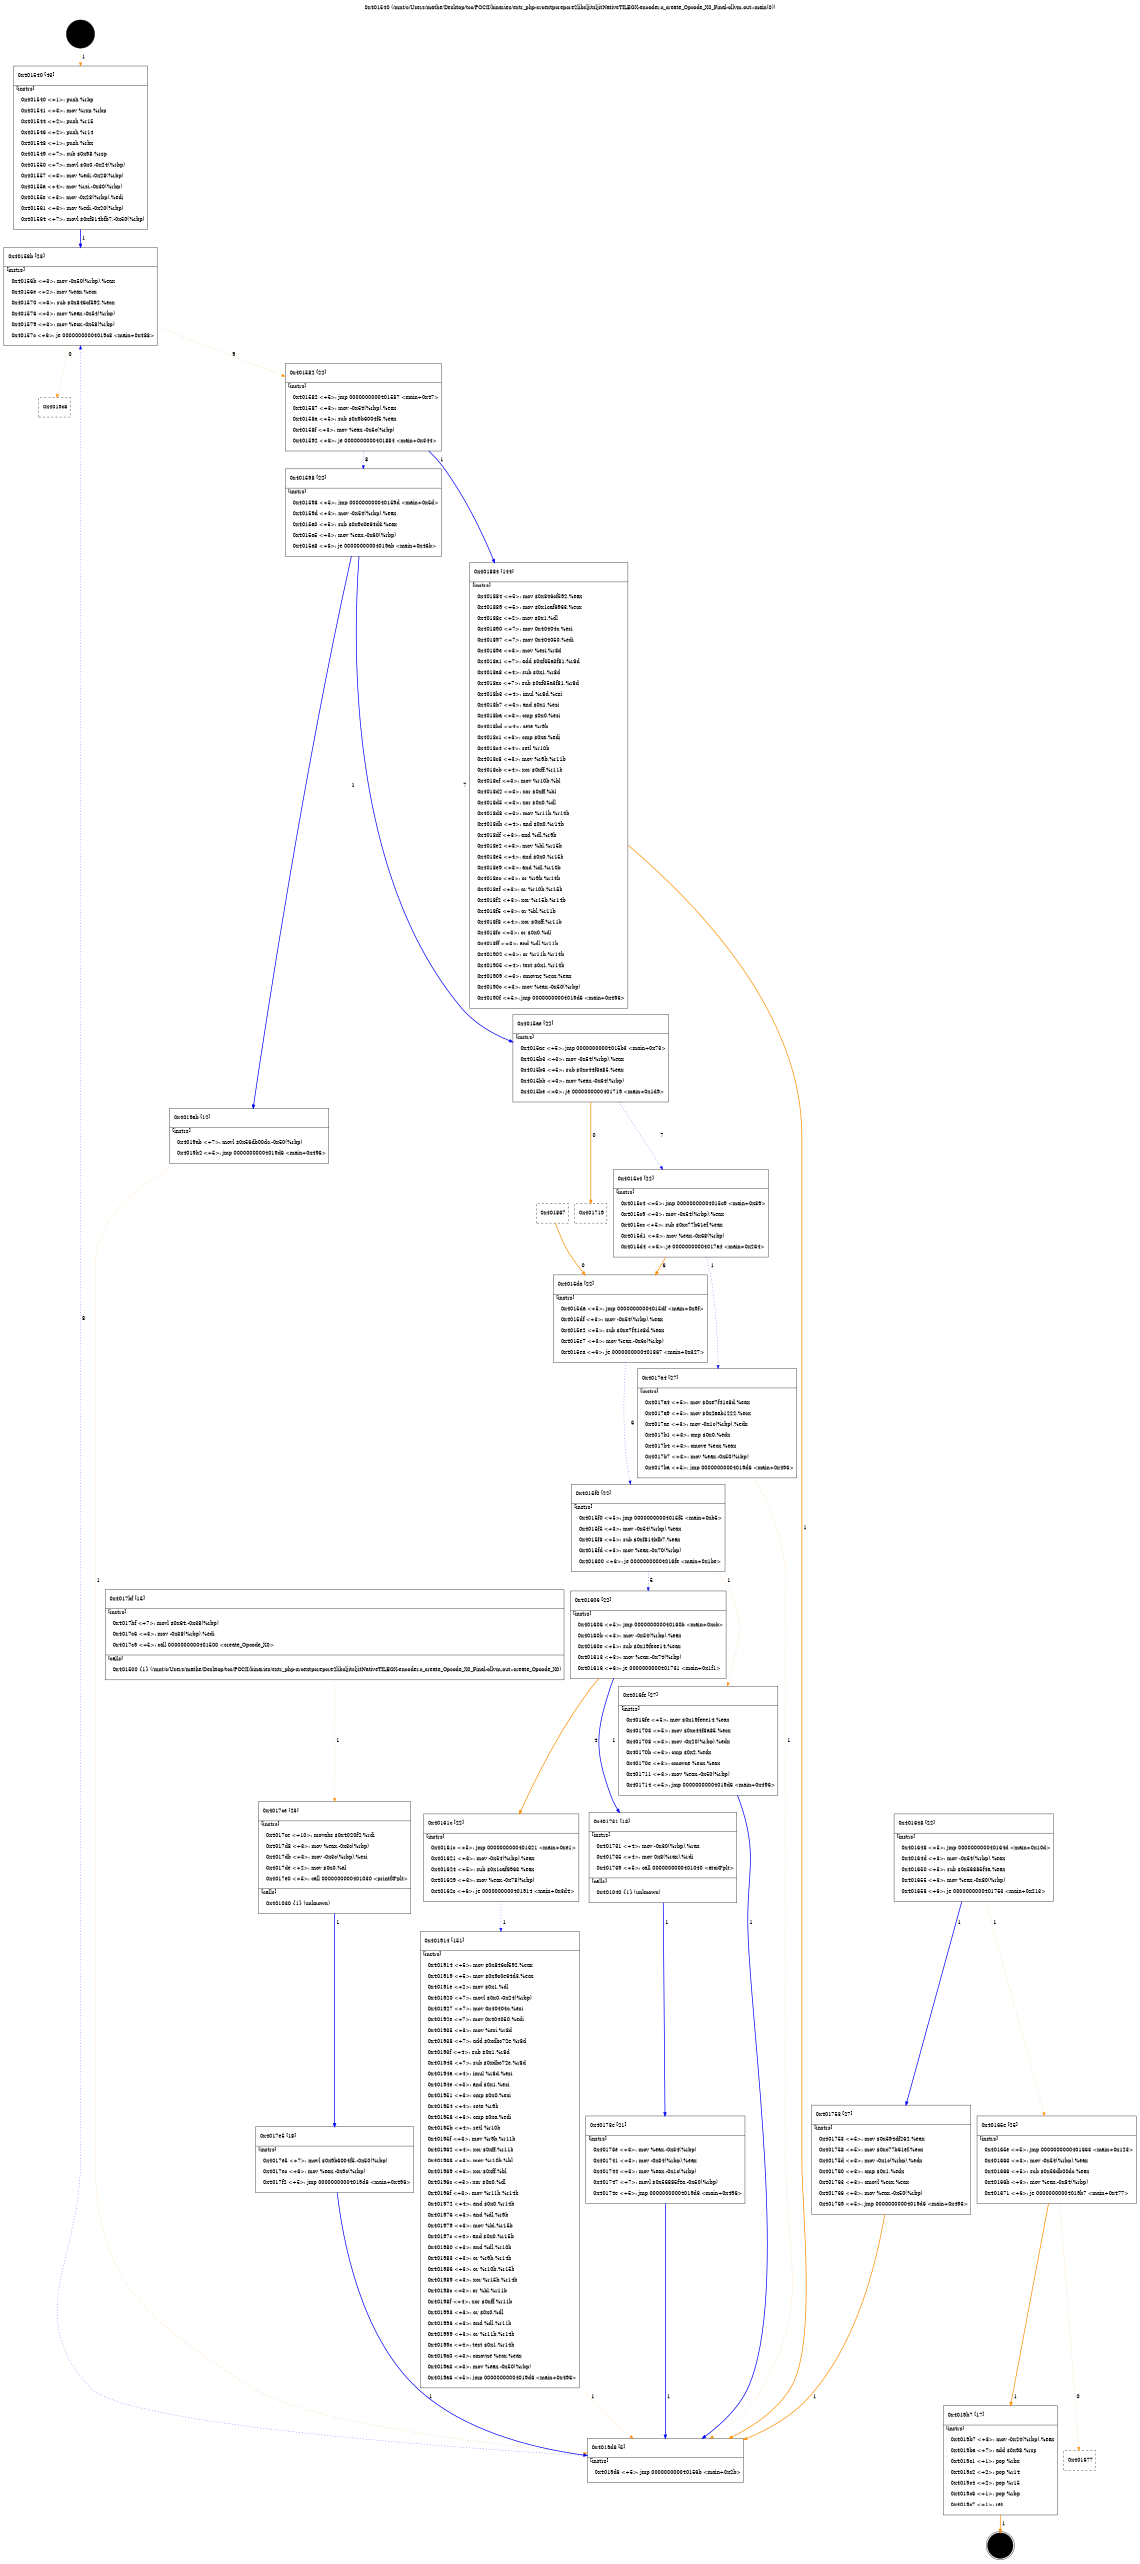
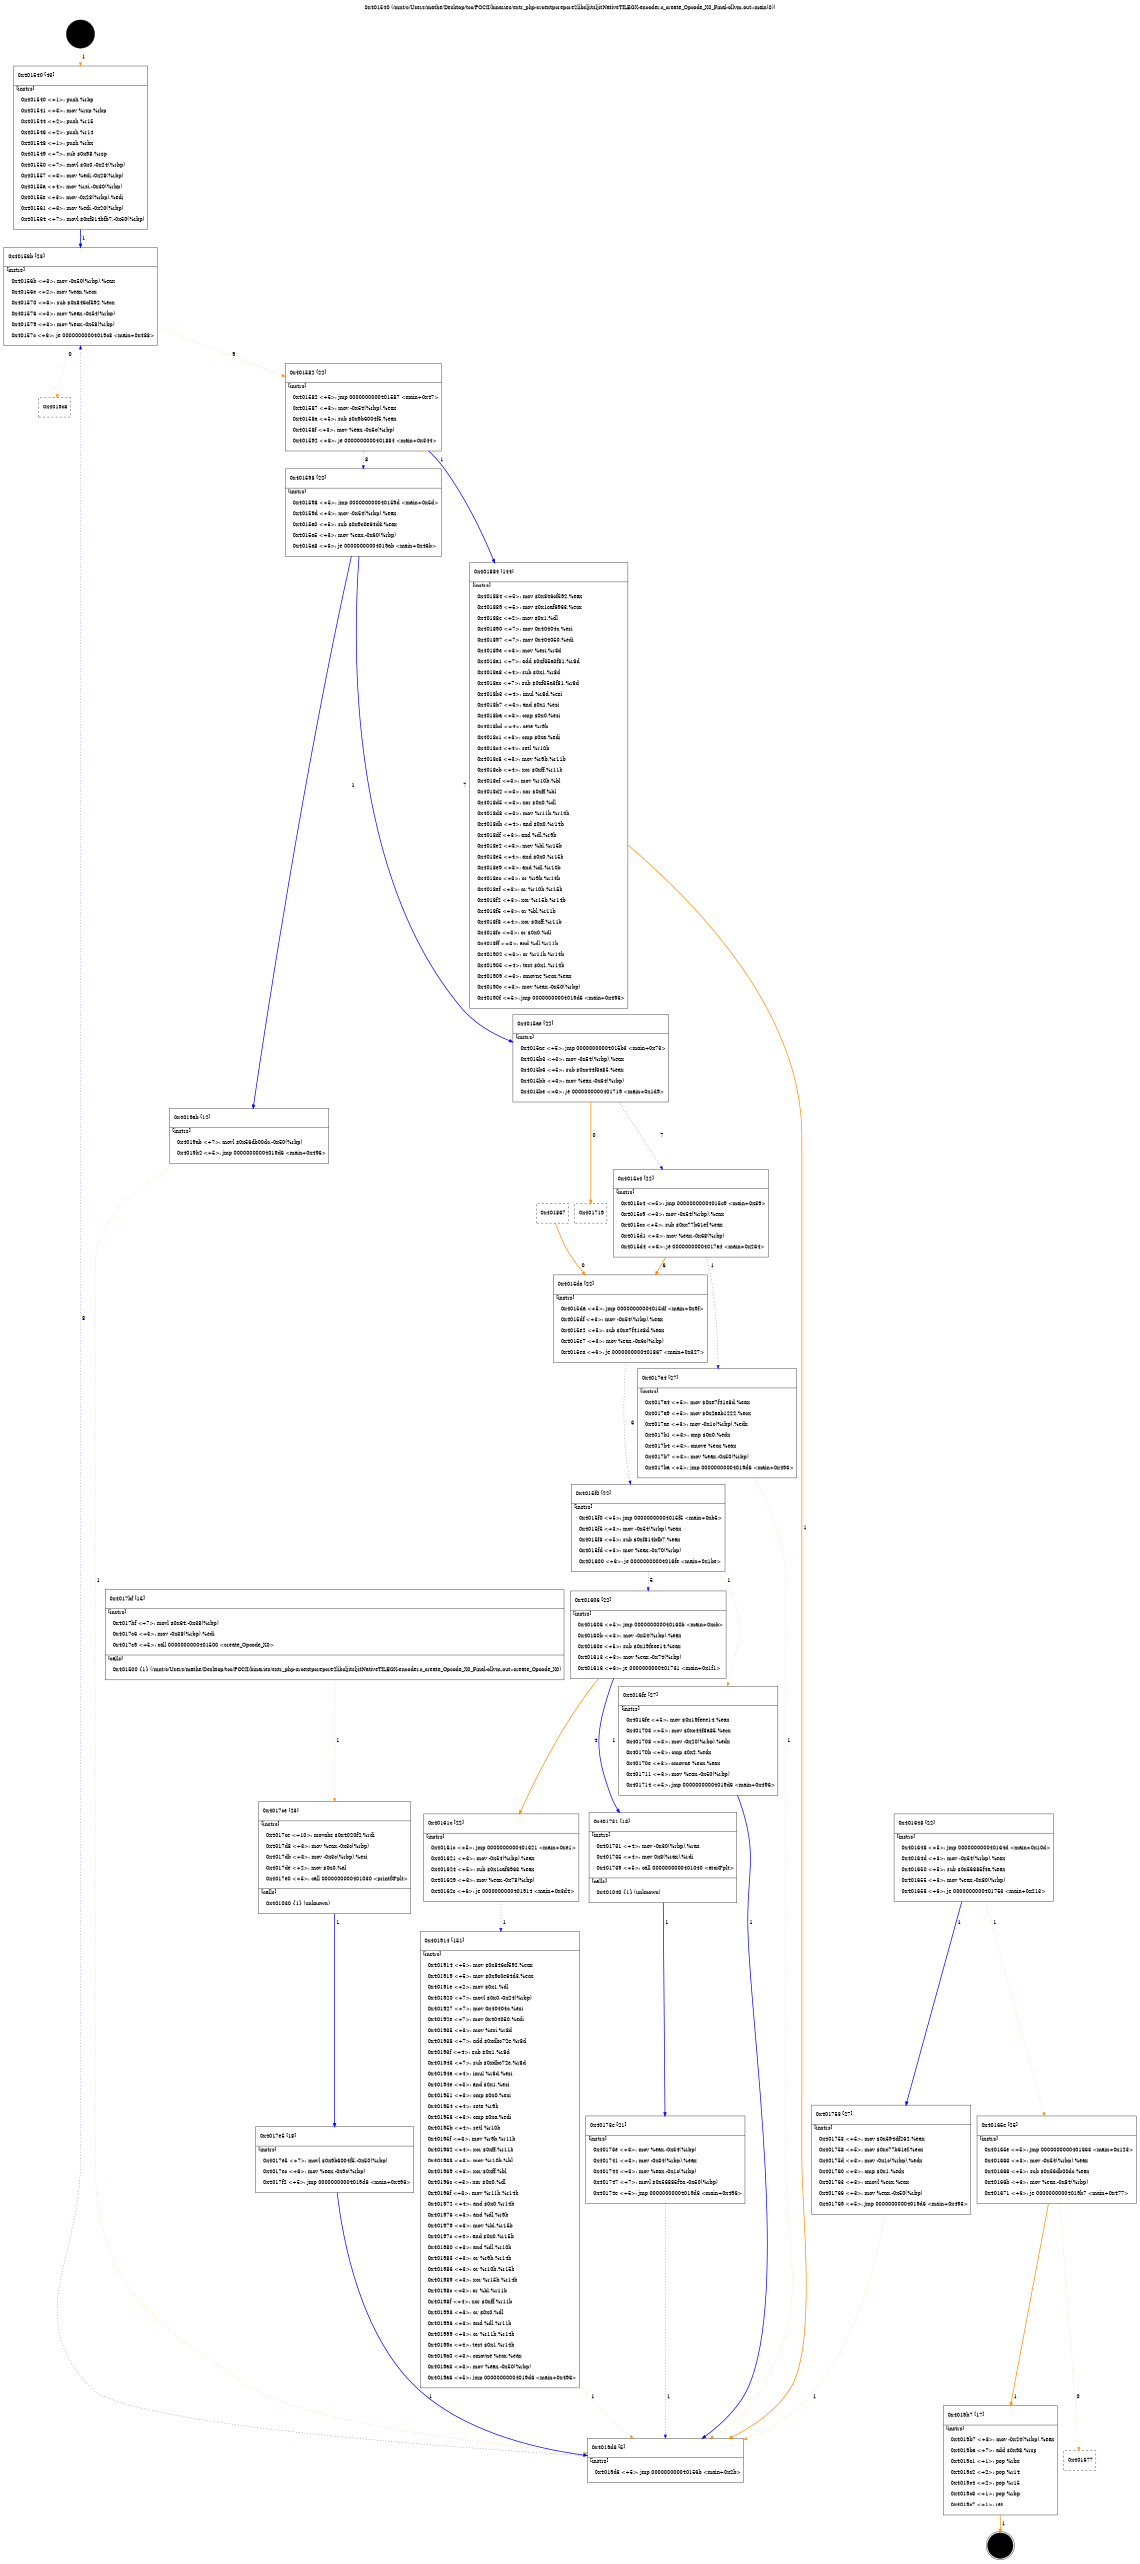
(665, 2319) -> (665, 2319)
(844, 2345) -> (844, 2345)
